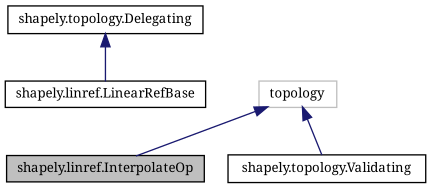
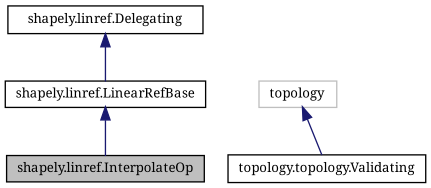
(105, 20) -> (105, 20)
(196, 134) -> (105, 138)
(327, 169) -> (327, 169)
